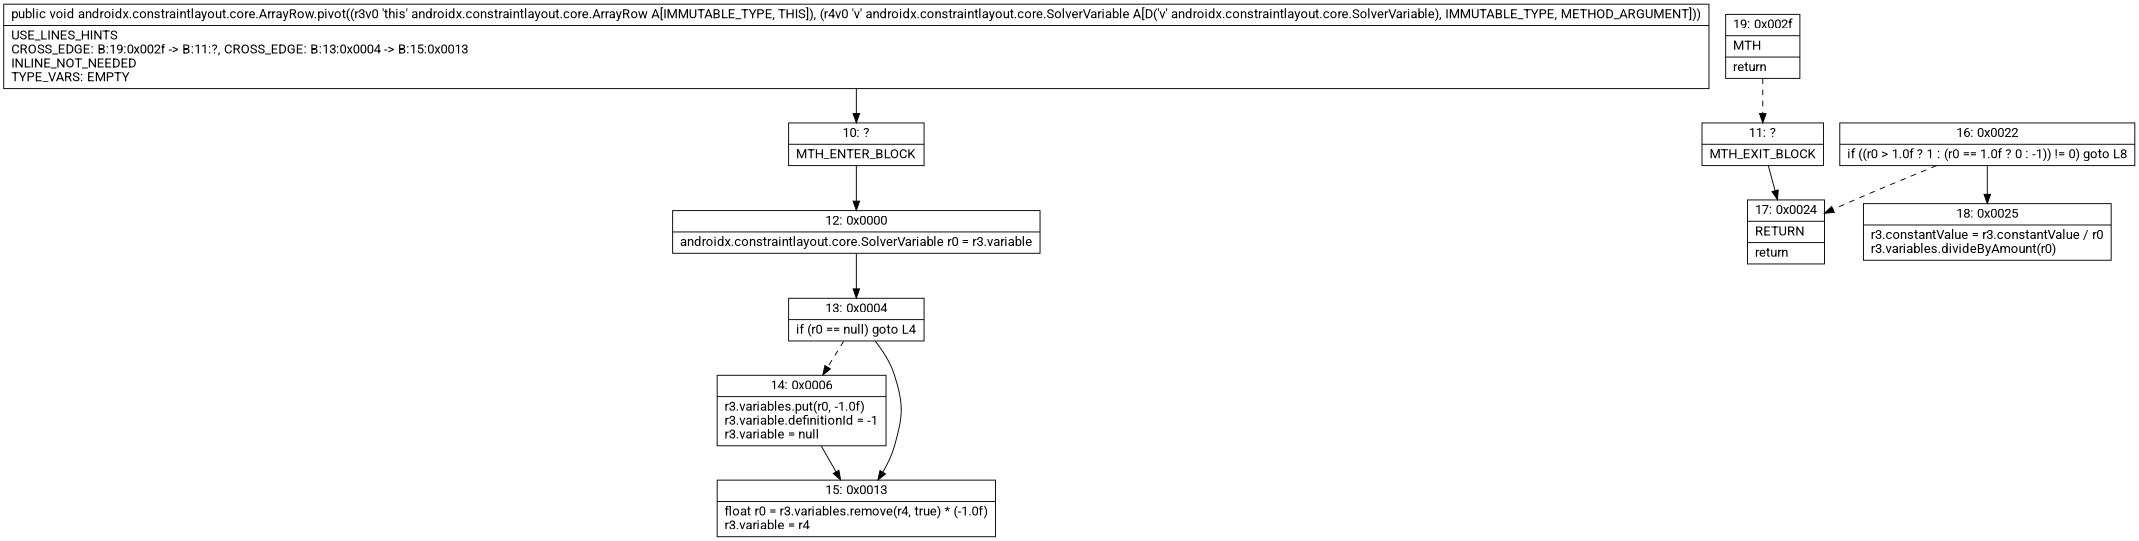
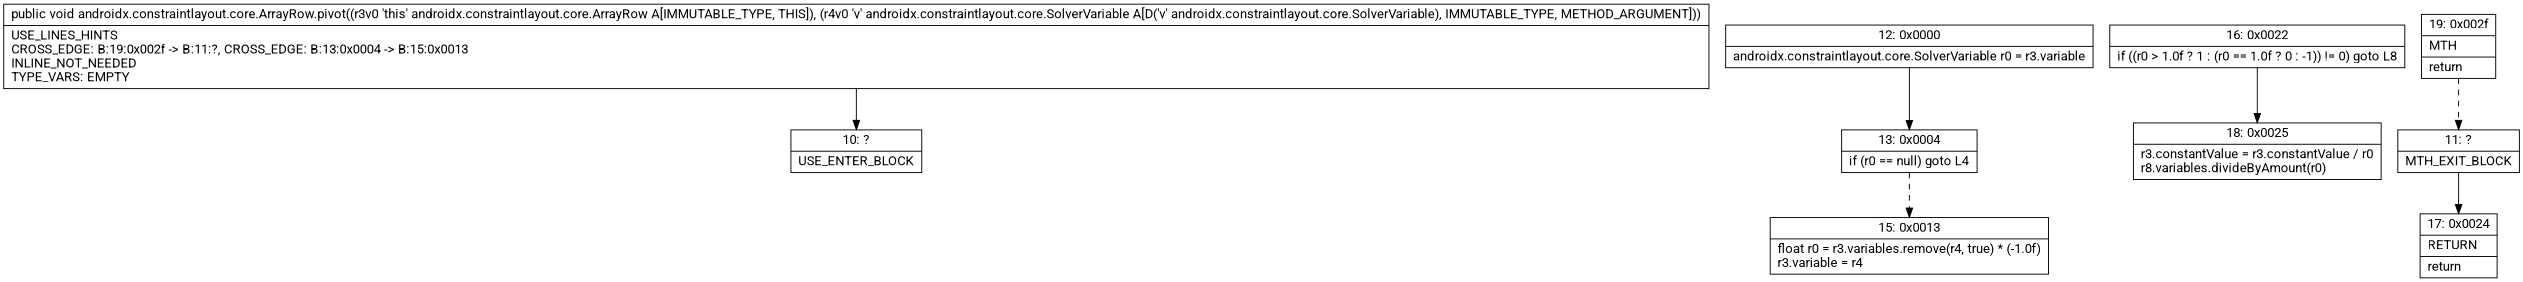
(856, 154) -> (856, 161)
(856, 184) -> none
(1885, 187) -> none
(1964, 249) -> (2234, 168)
(901, 405) -> (1909, 190)
(802, 411) -> none
